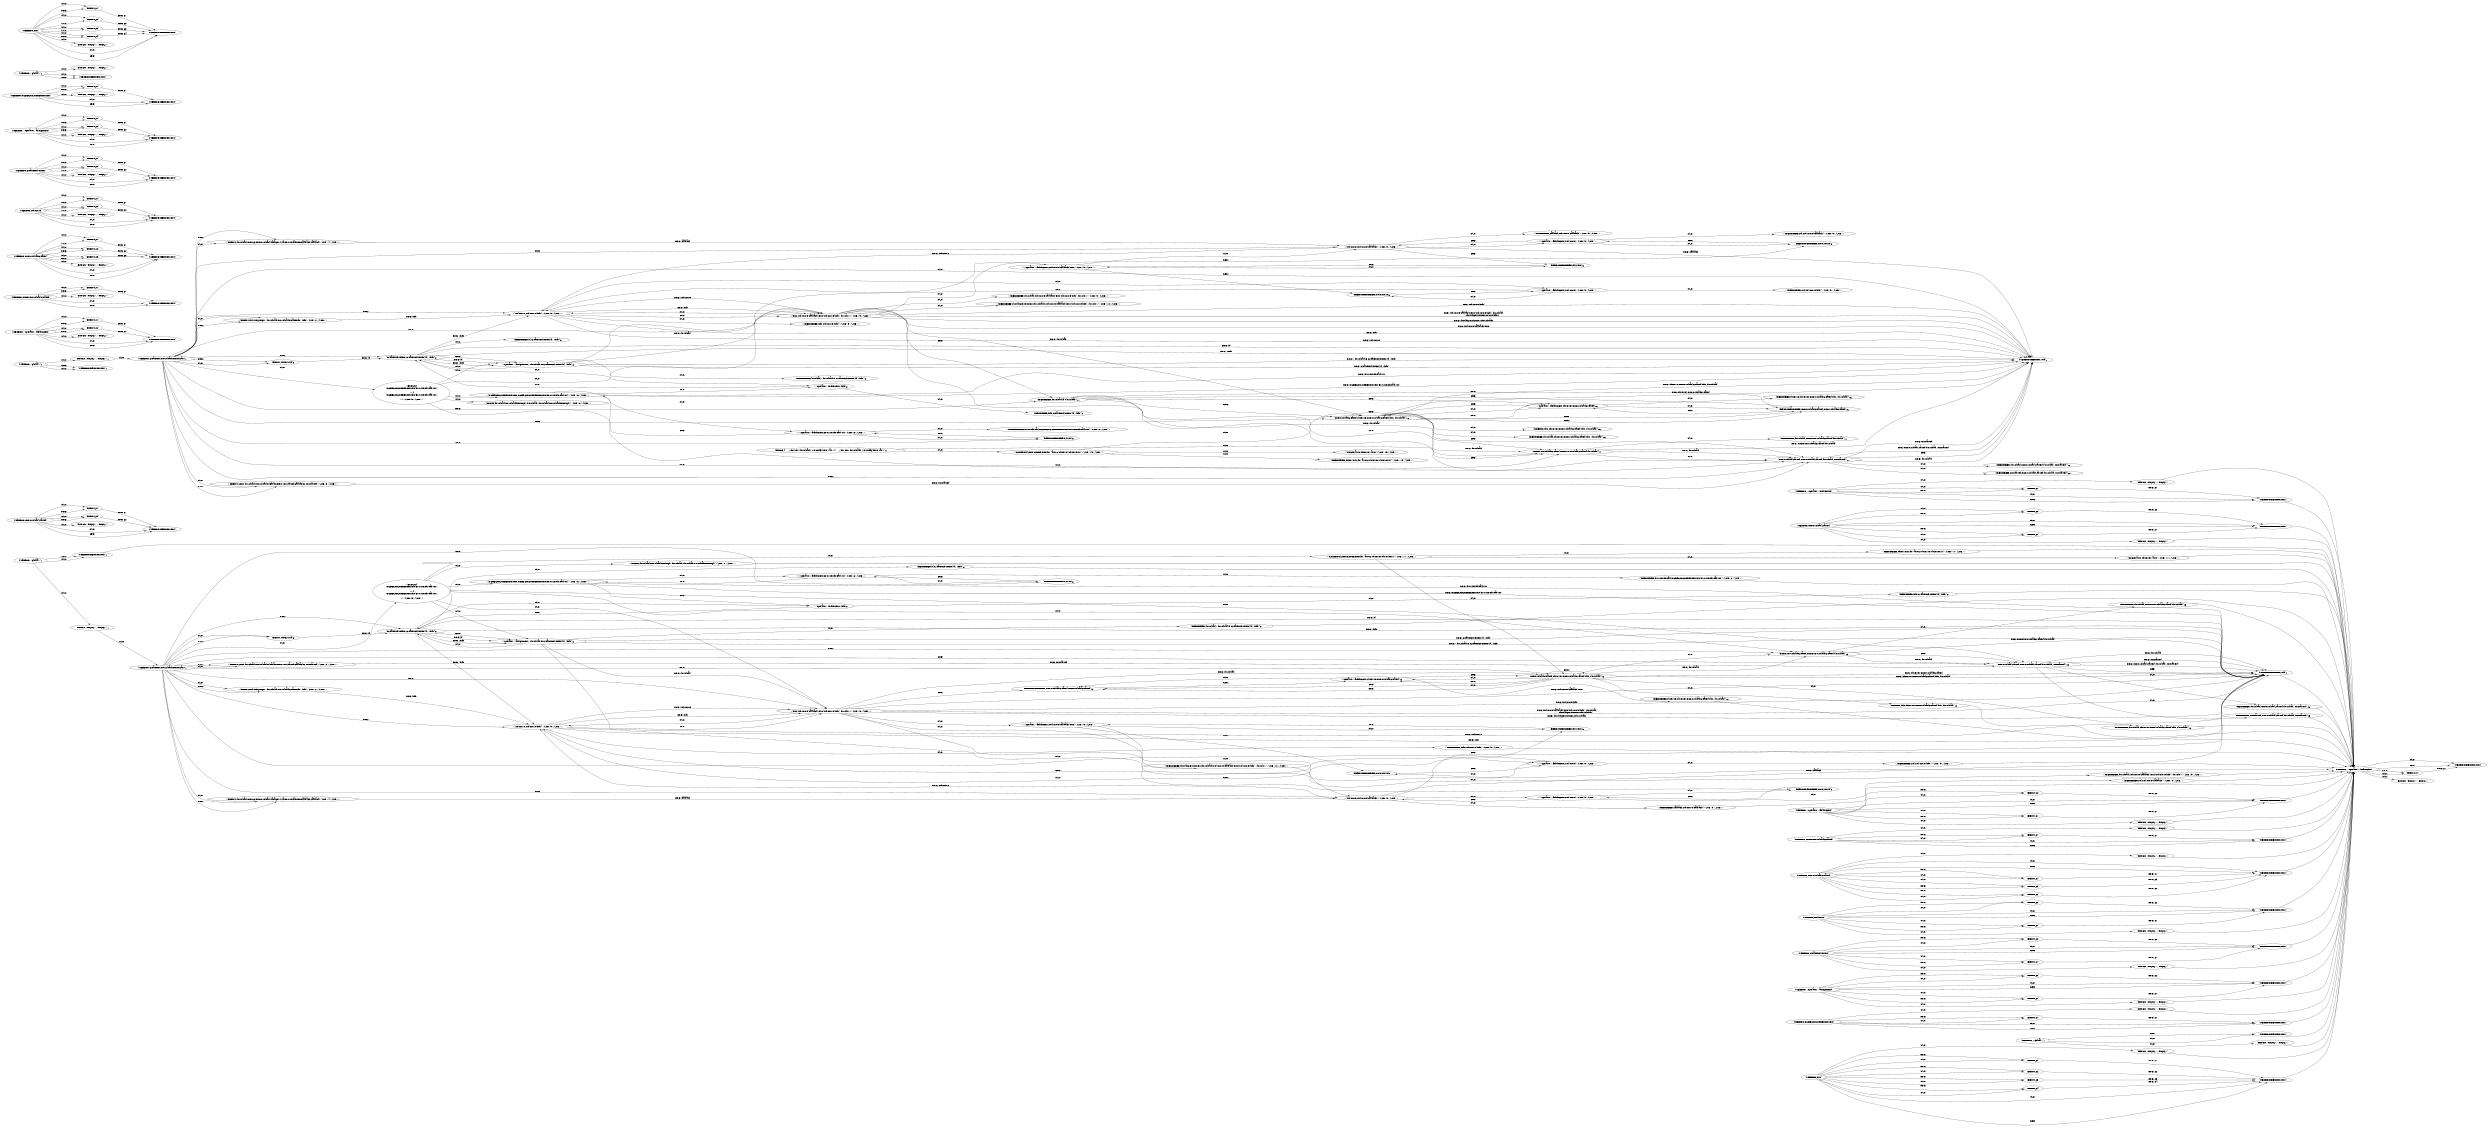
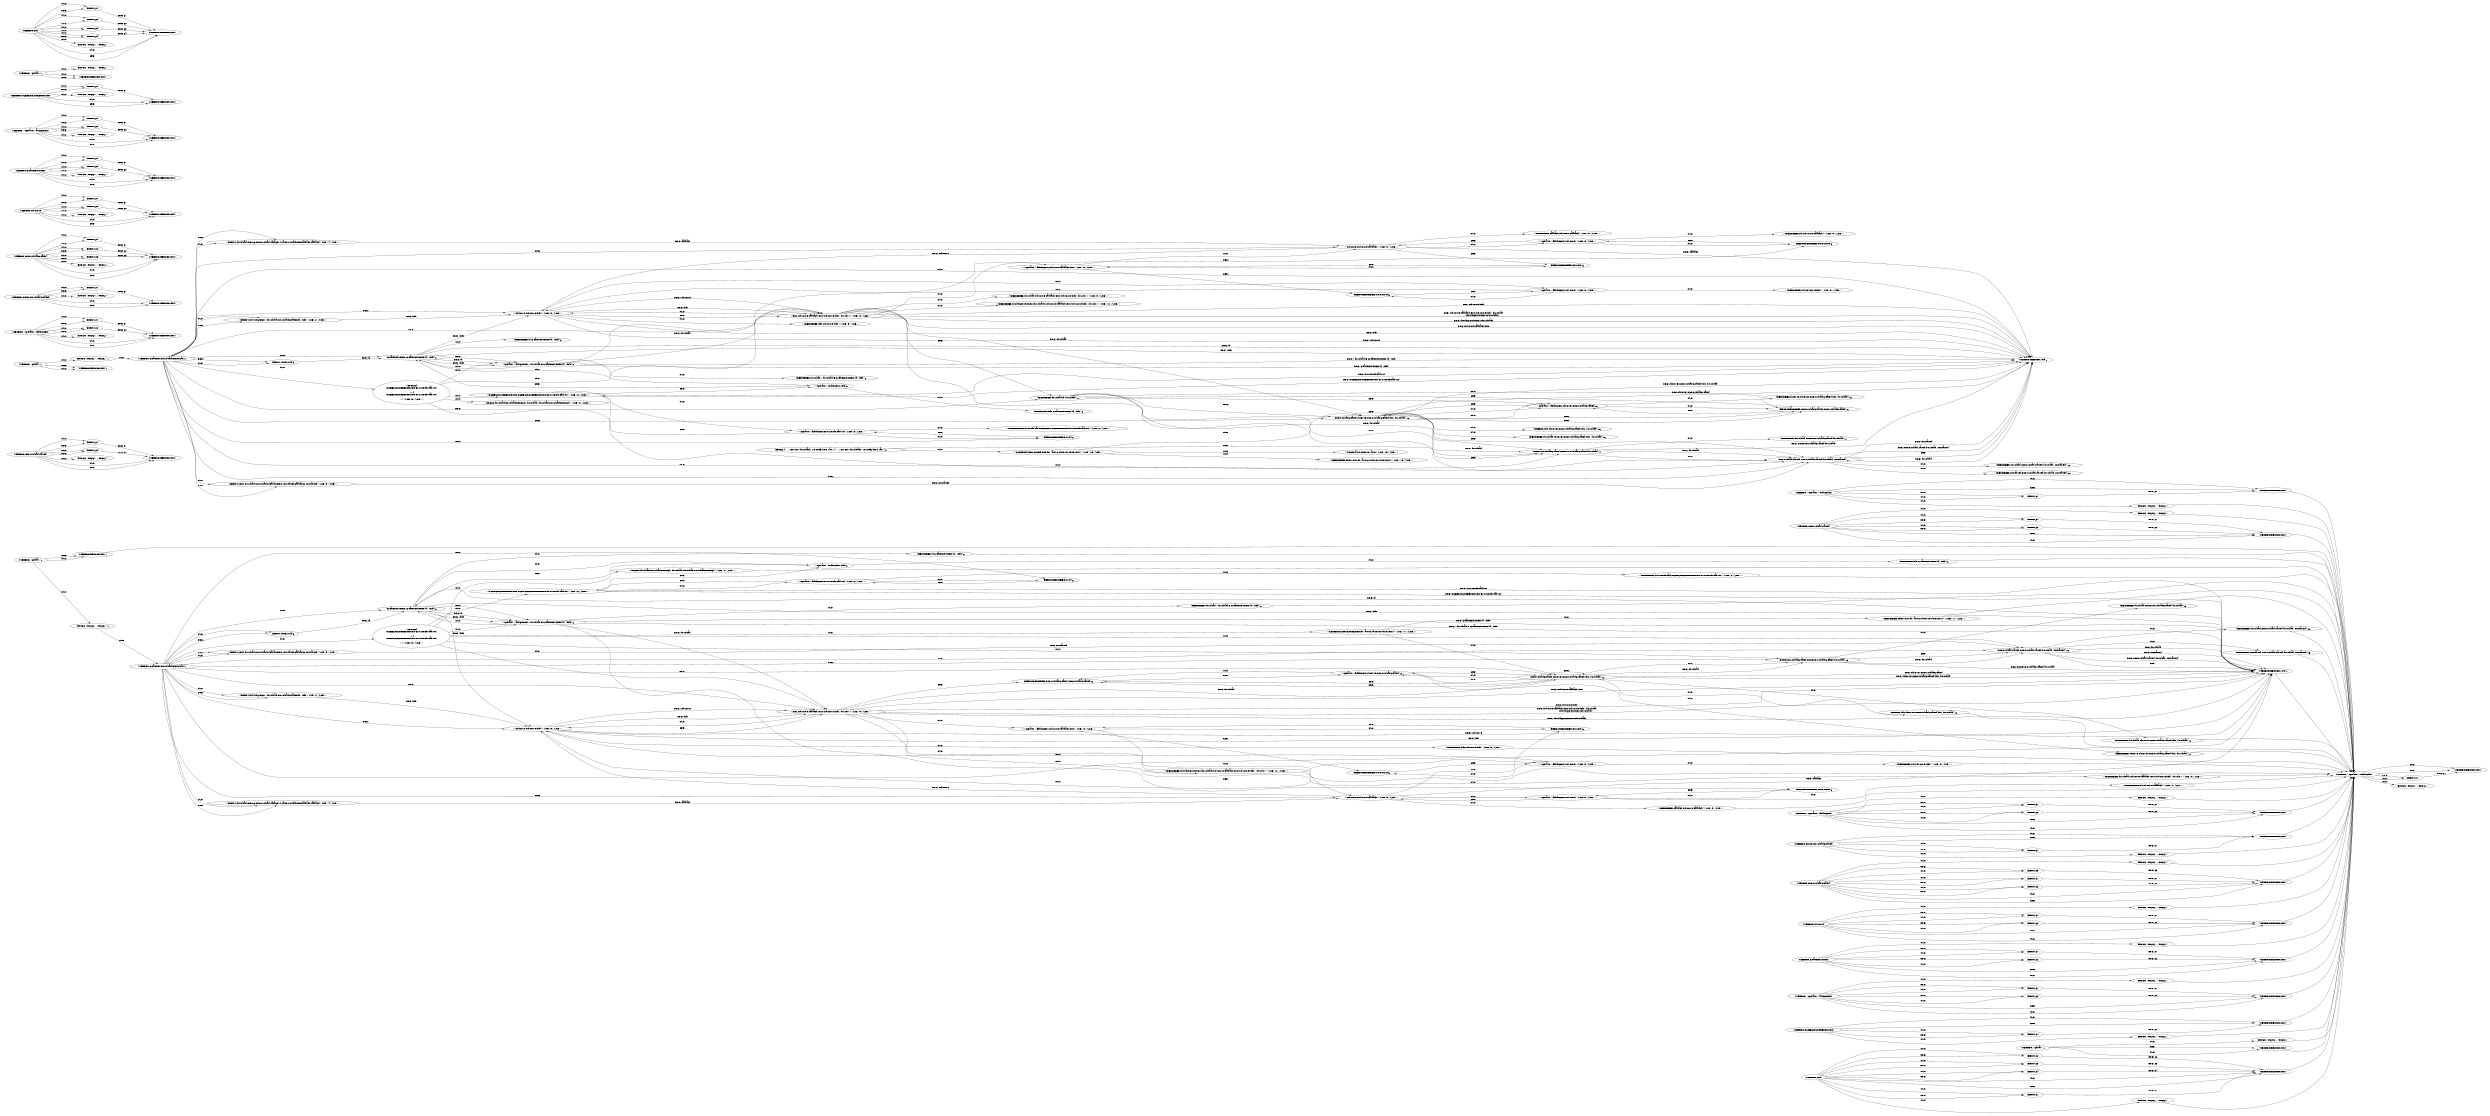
(2153, 558) -> none
